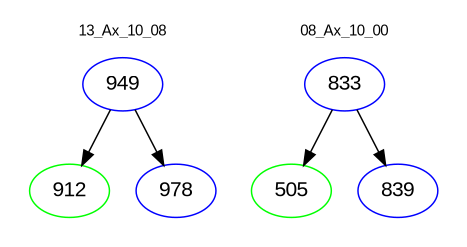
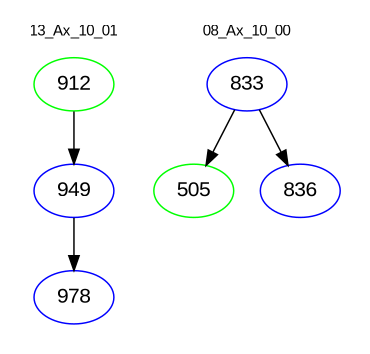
(123, 32) -> (74, 32)
(100, 131) -> (74, 130)
(398, 191) -> (300, 191)
